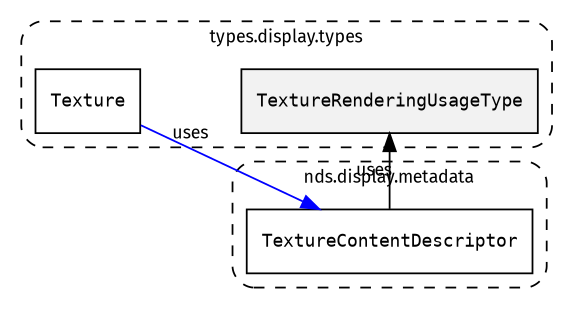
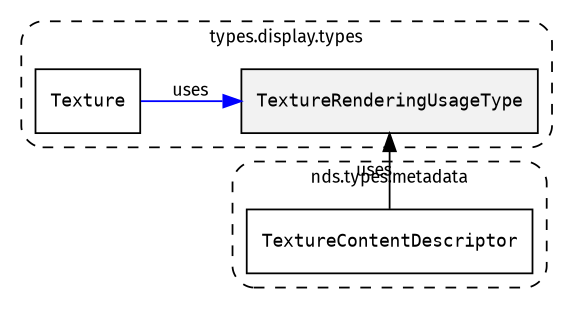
(218, 161) -> (182, 101)
(390, 178) -> (390, 178)
